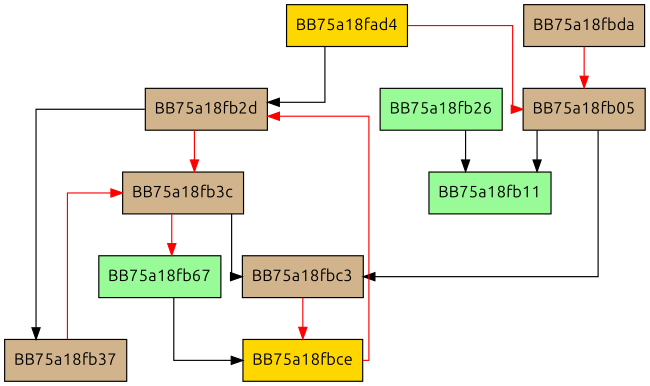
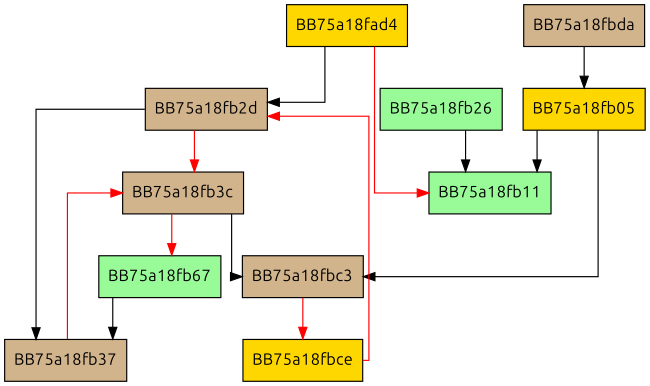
(503, 26) -> (375, 108)
(584, 61) -> (584, 61)
(584, 109) -> (584, 109)
(174, 358) -> (113, 313)
